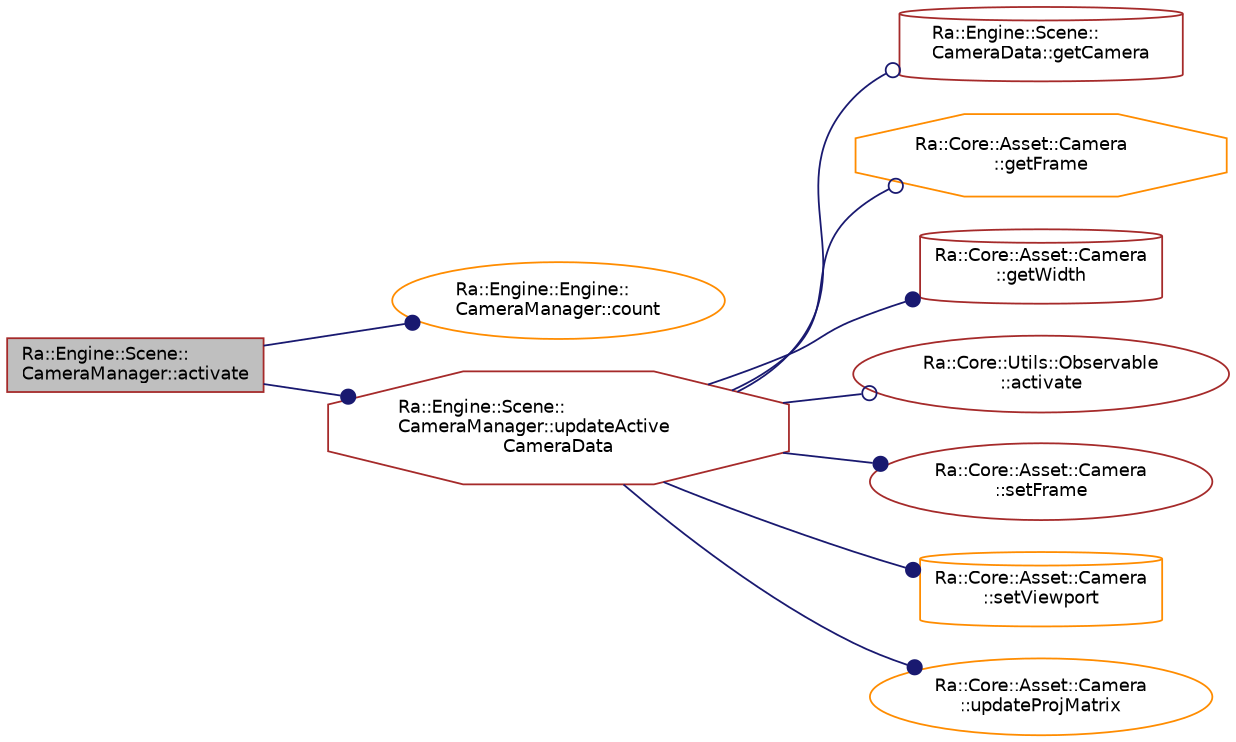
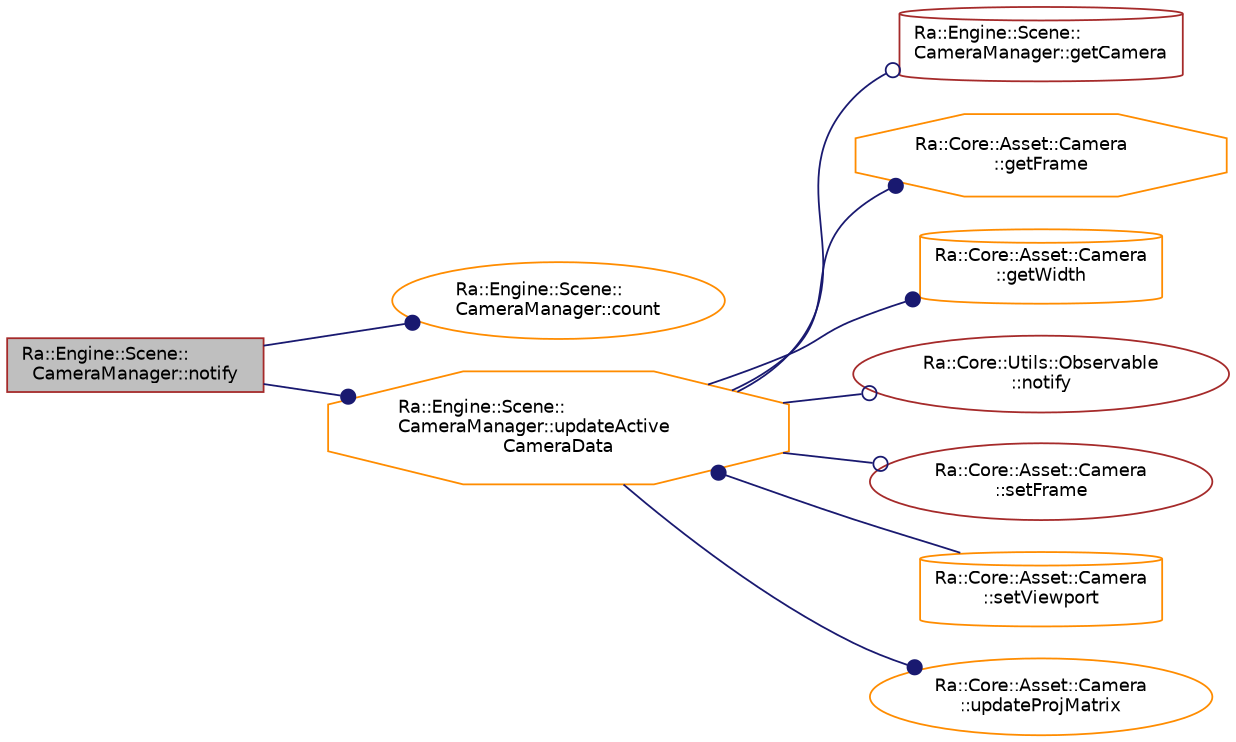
(1041, 44) -> (1041, 44)
(834, 237) -> (834, 237)
(1041, 267) -> (1041, 267)
(559, 301) -> (559, 301)
(135, 365) -> (135, 365)
(1041, 374) -> (1041, 374)
(559, 428) -> (559, 428)
(828, 458) -> (828, 458)
(784, 528) -> (842, 516)
